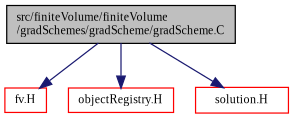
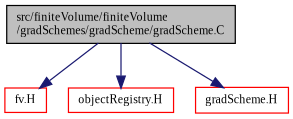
(242, 100) -> (242, 100)
